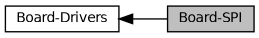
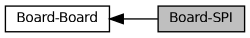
(62, 19) -> (57, 19)
